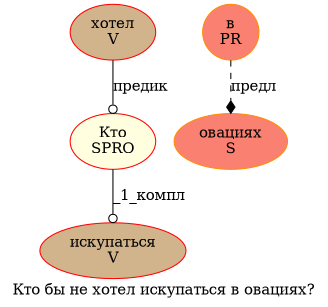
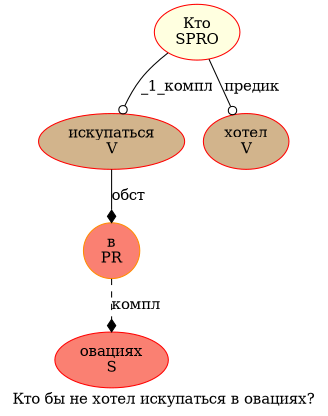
(113, 82) -> (220, 83)
(254, 87) -> (136, 305)
(231, 141) -> (112, 360)
none -> (112, 190)
